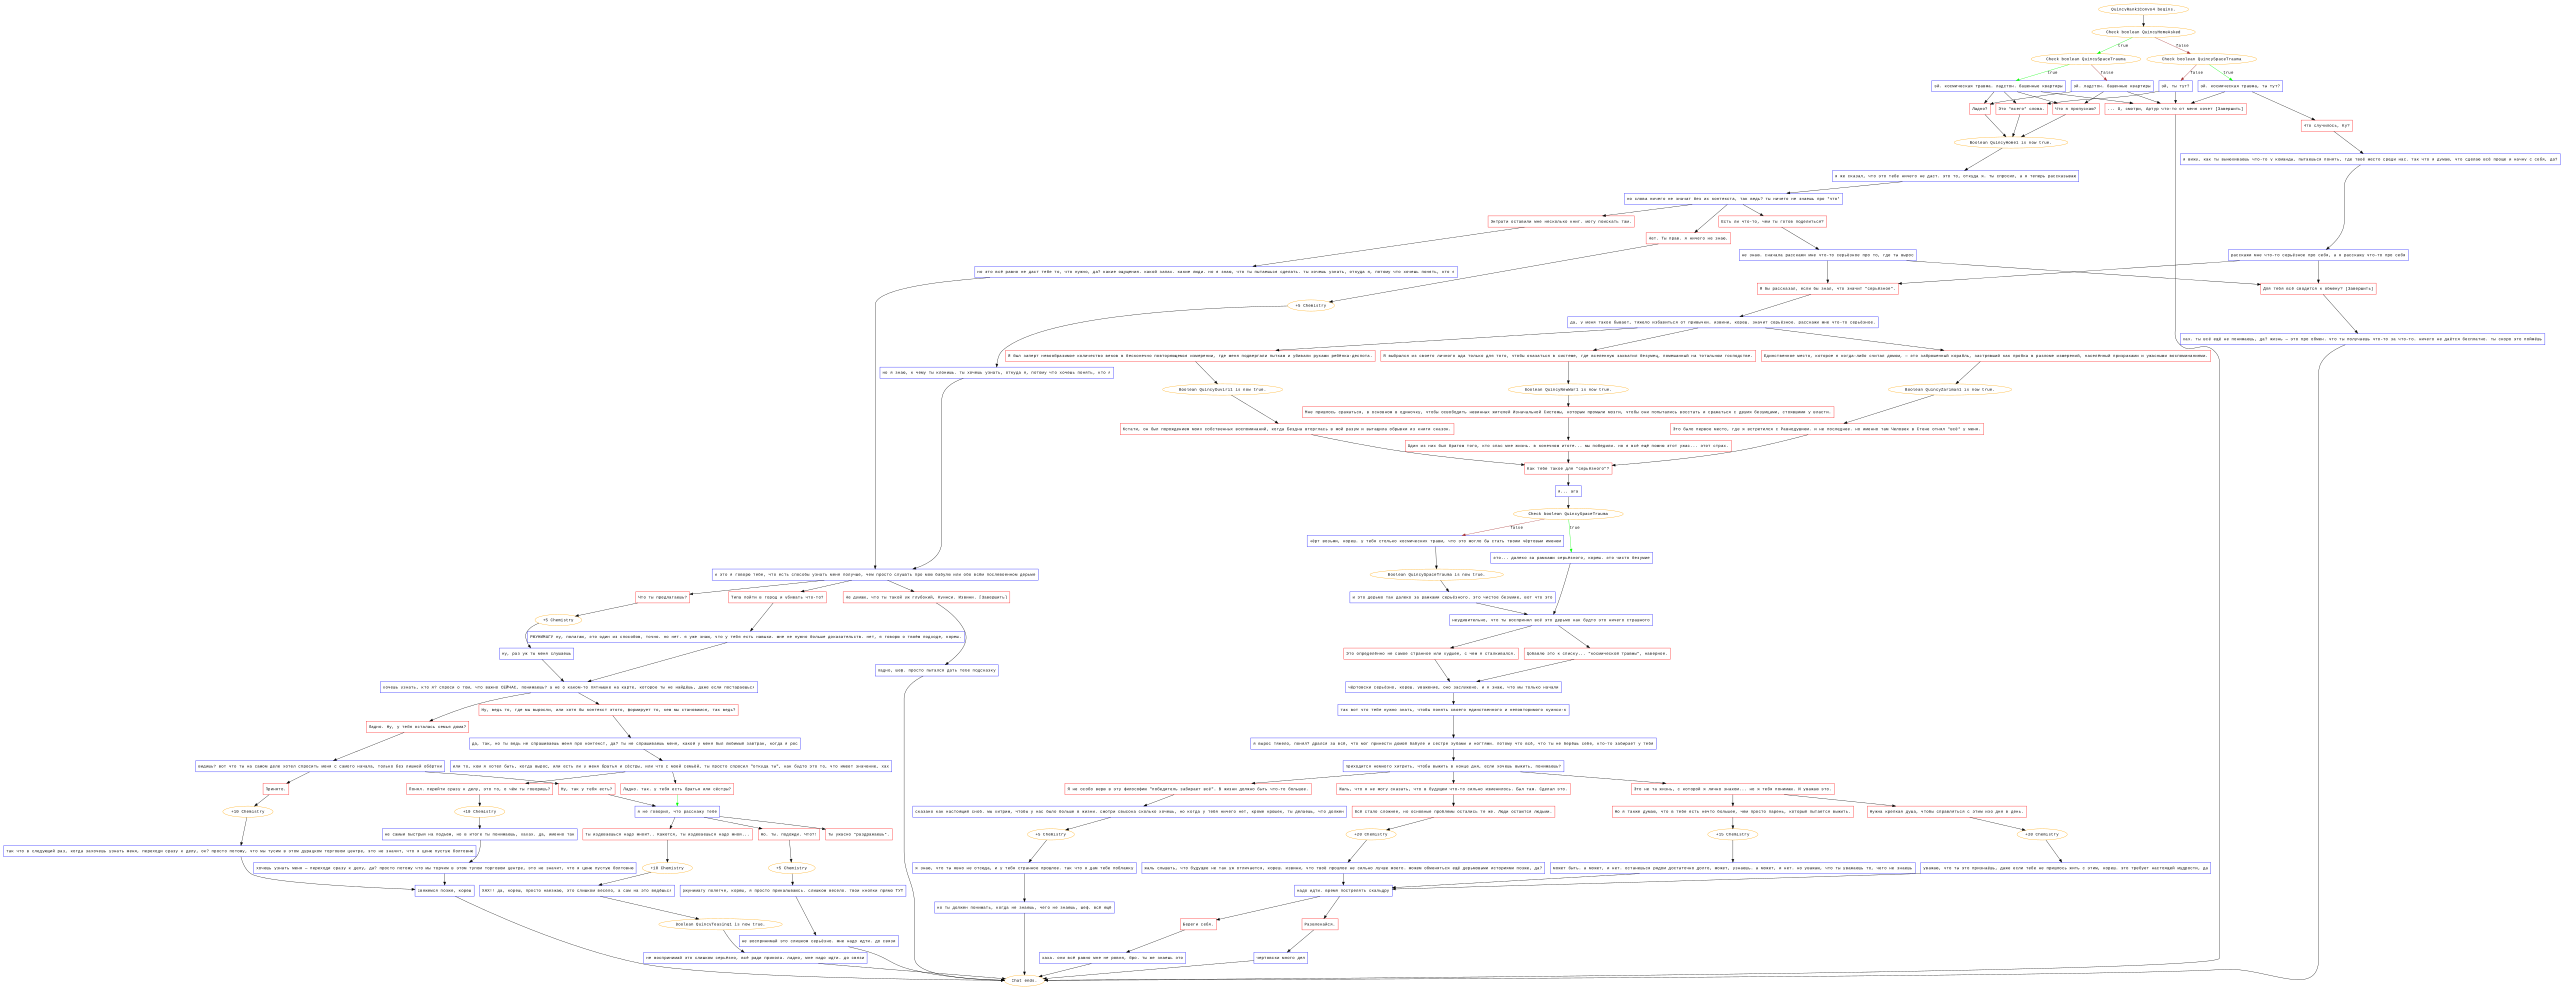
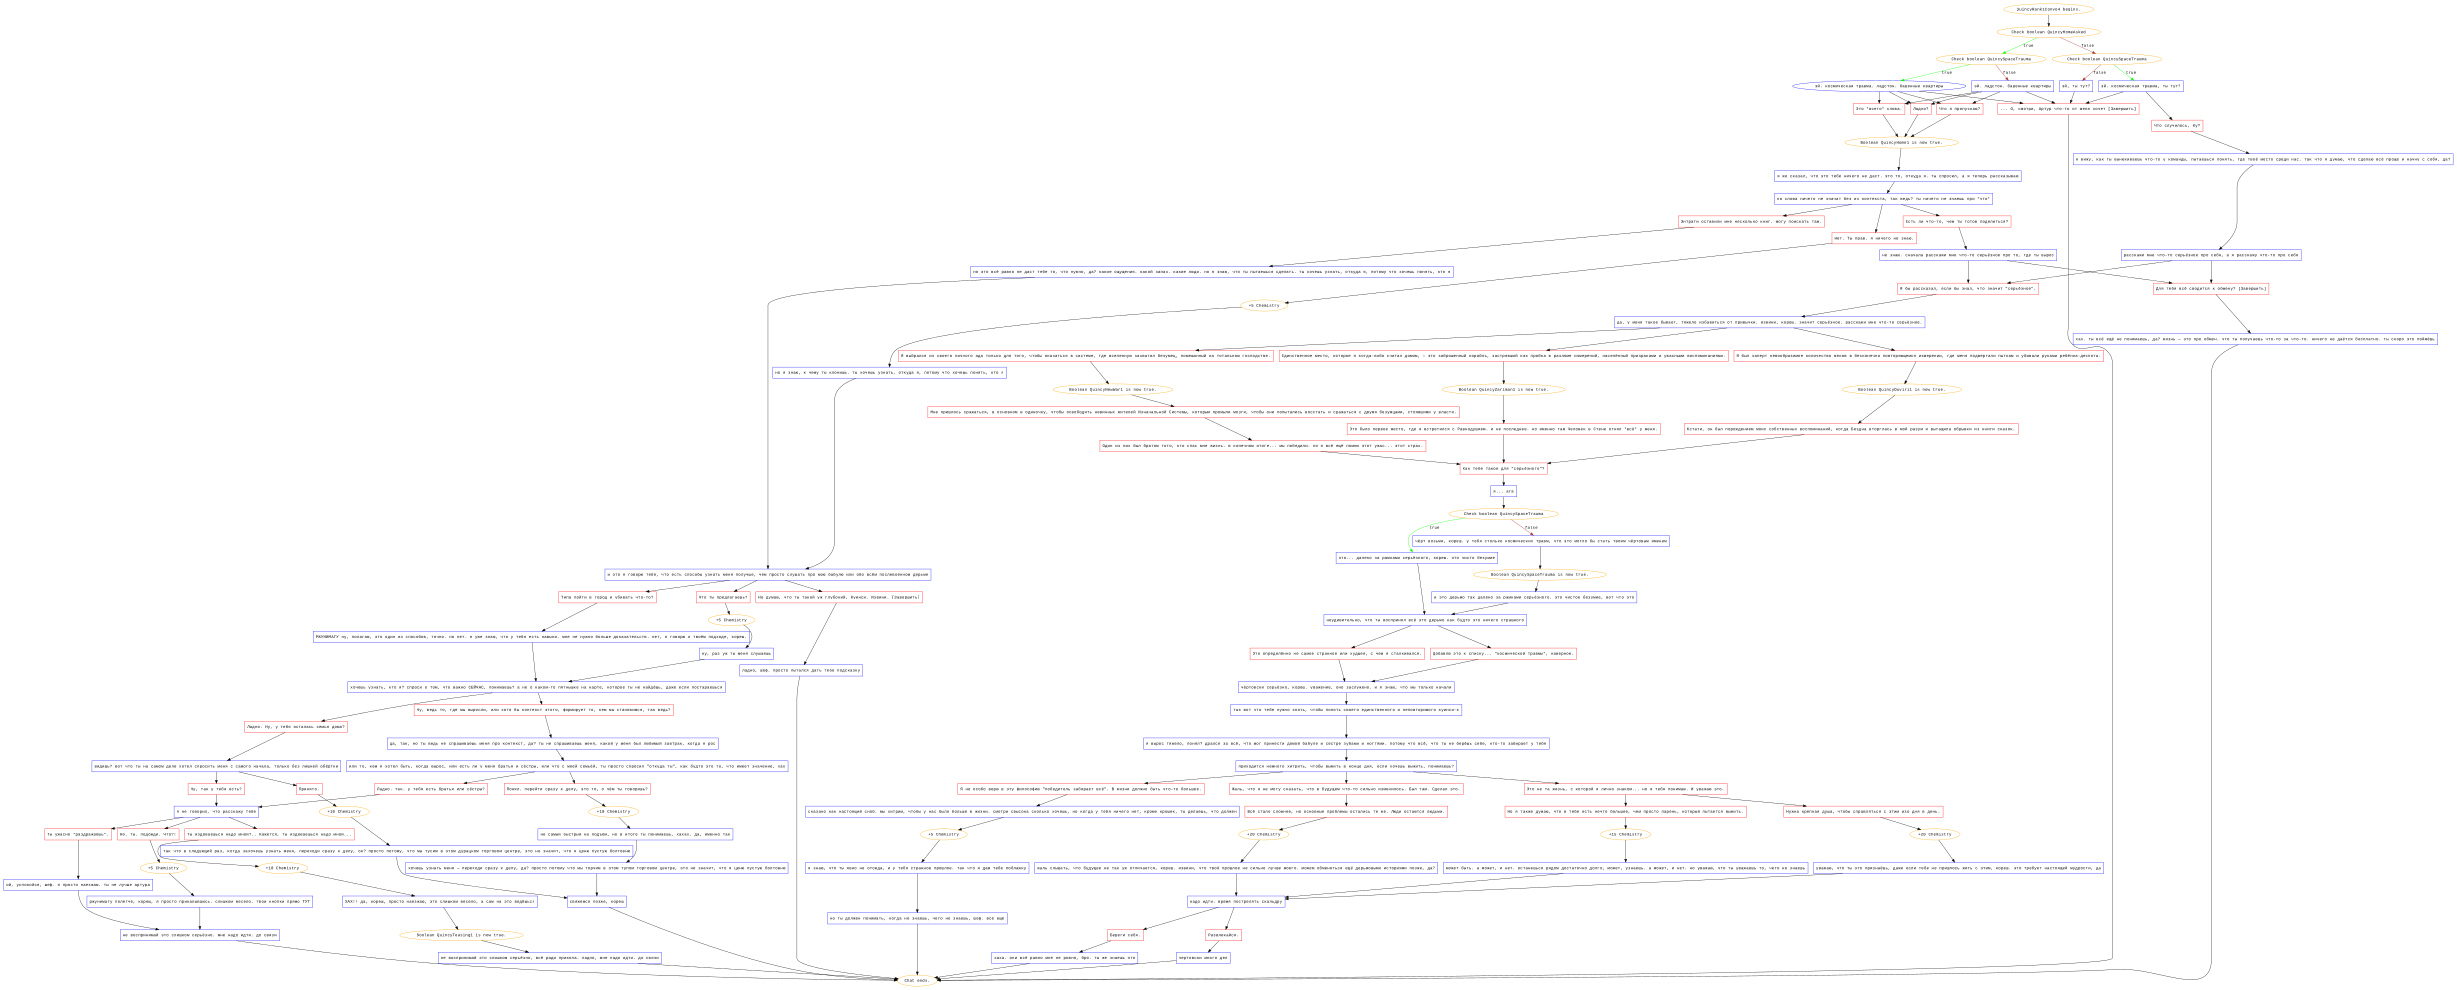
(1999, 86) -> (1879, 86)
(2108, 98) -> (1943, 97)
(677, 799) -> (321, 801)
none -> (78, 885)
